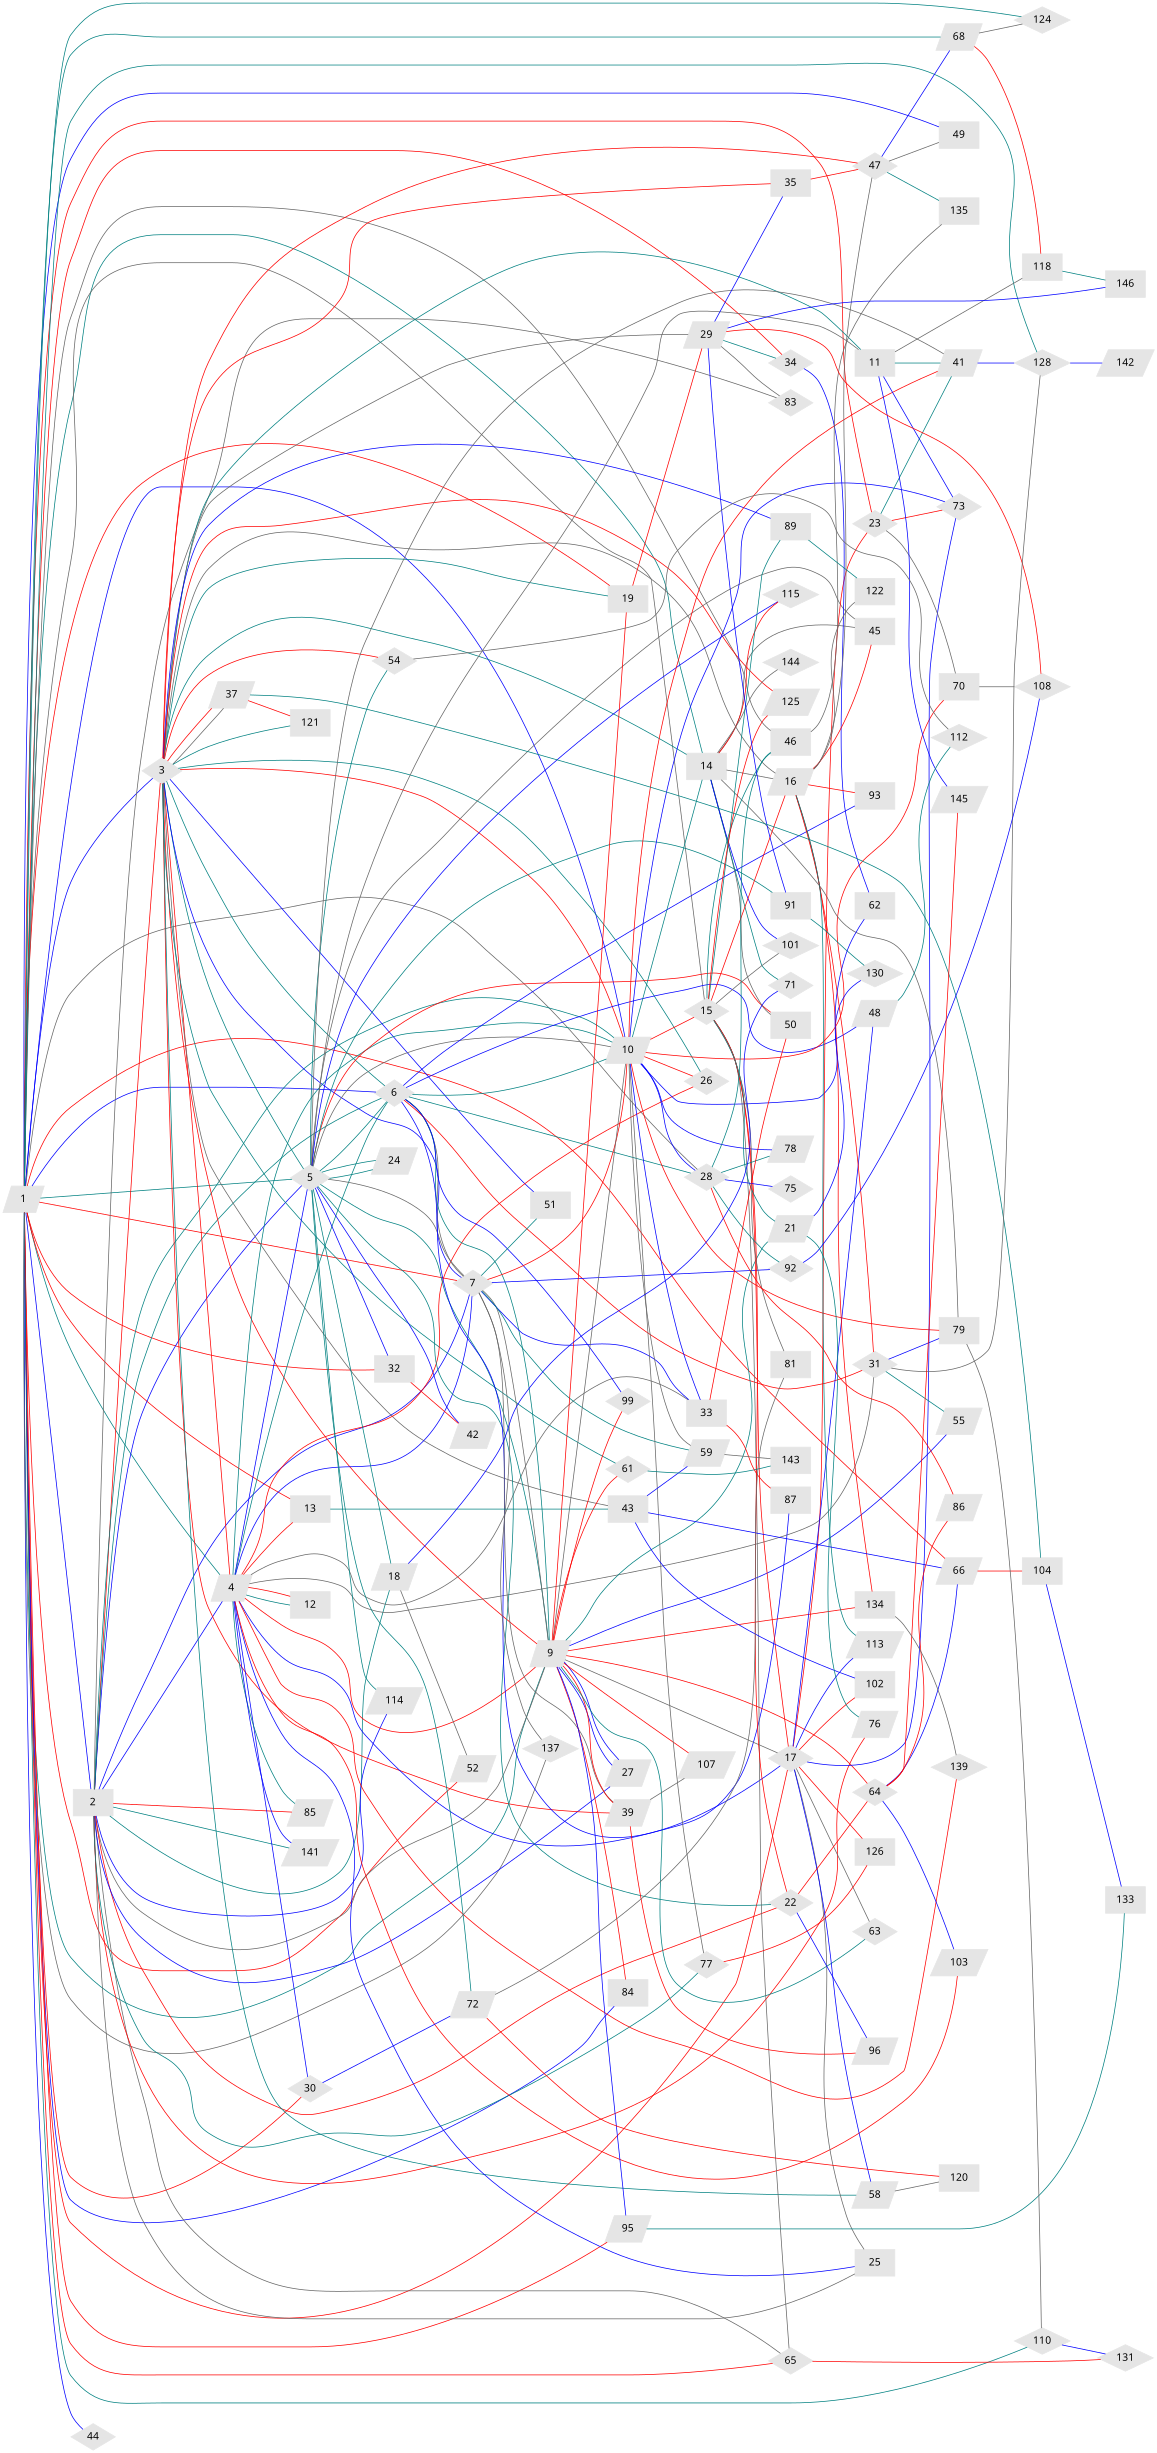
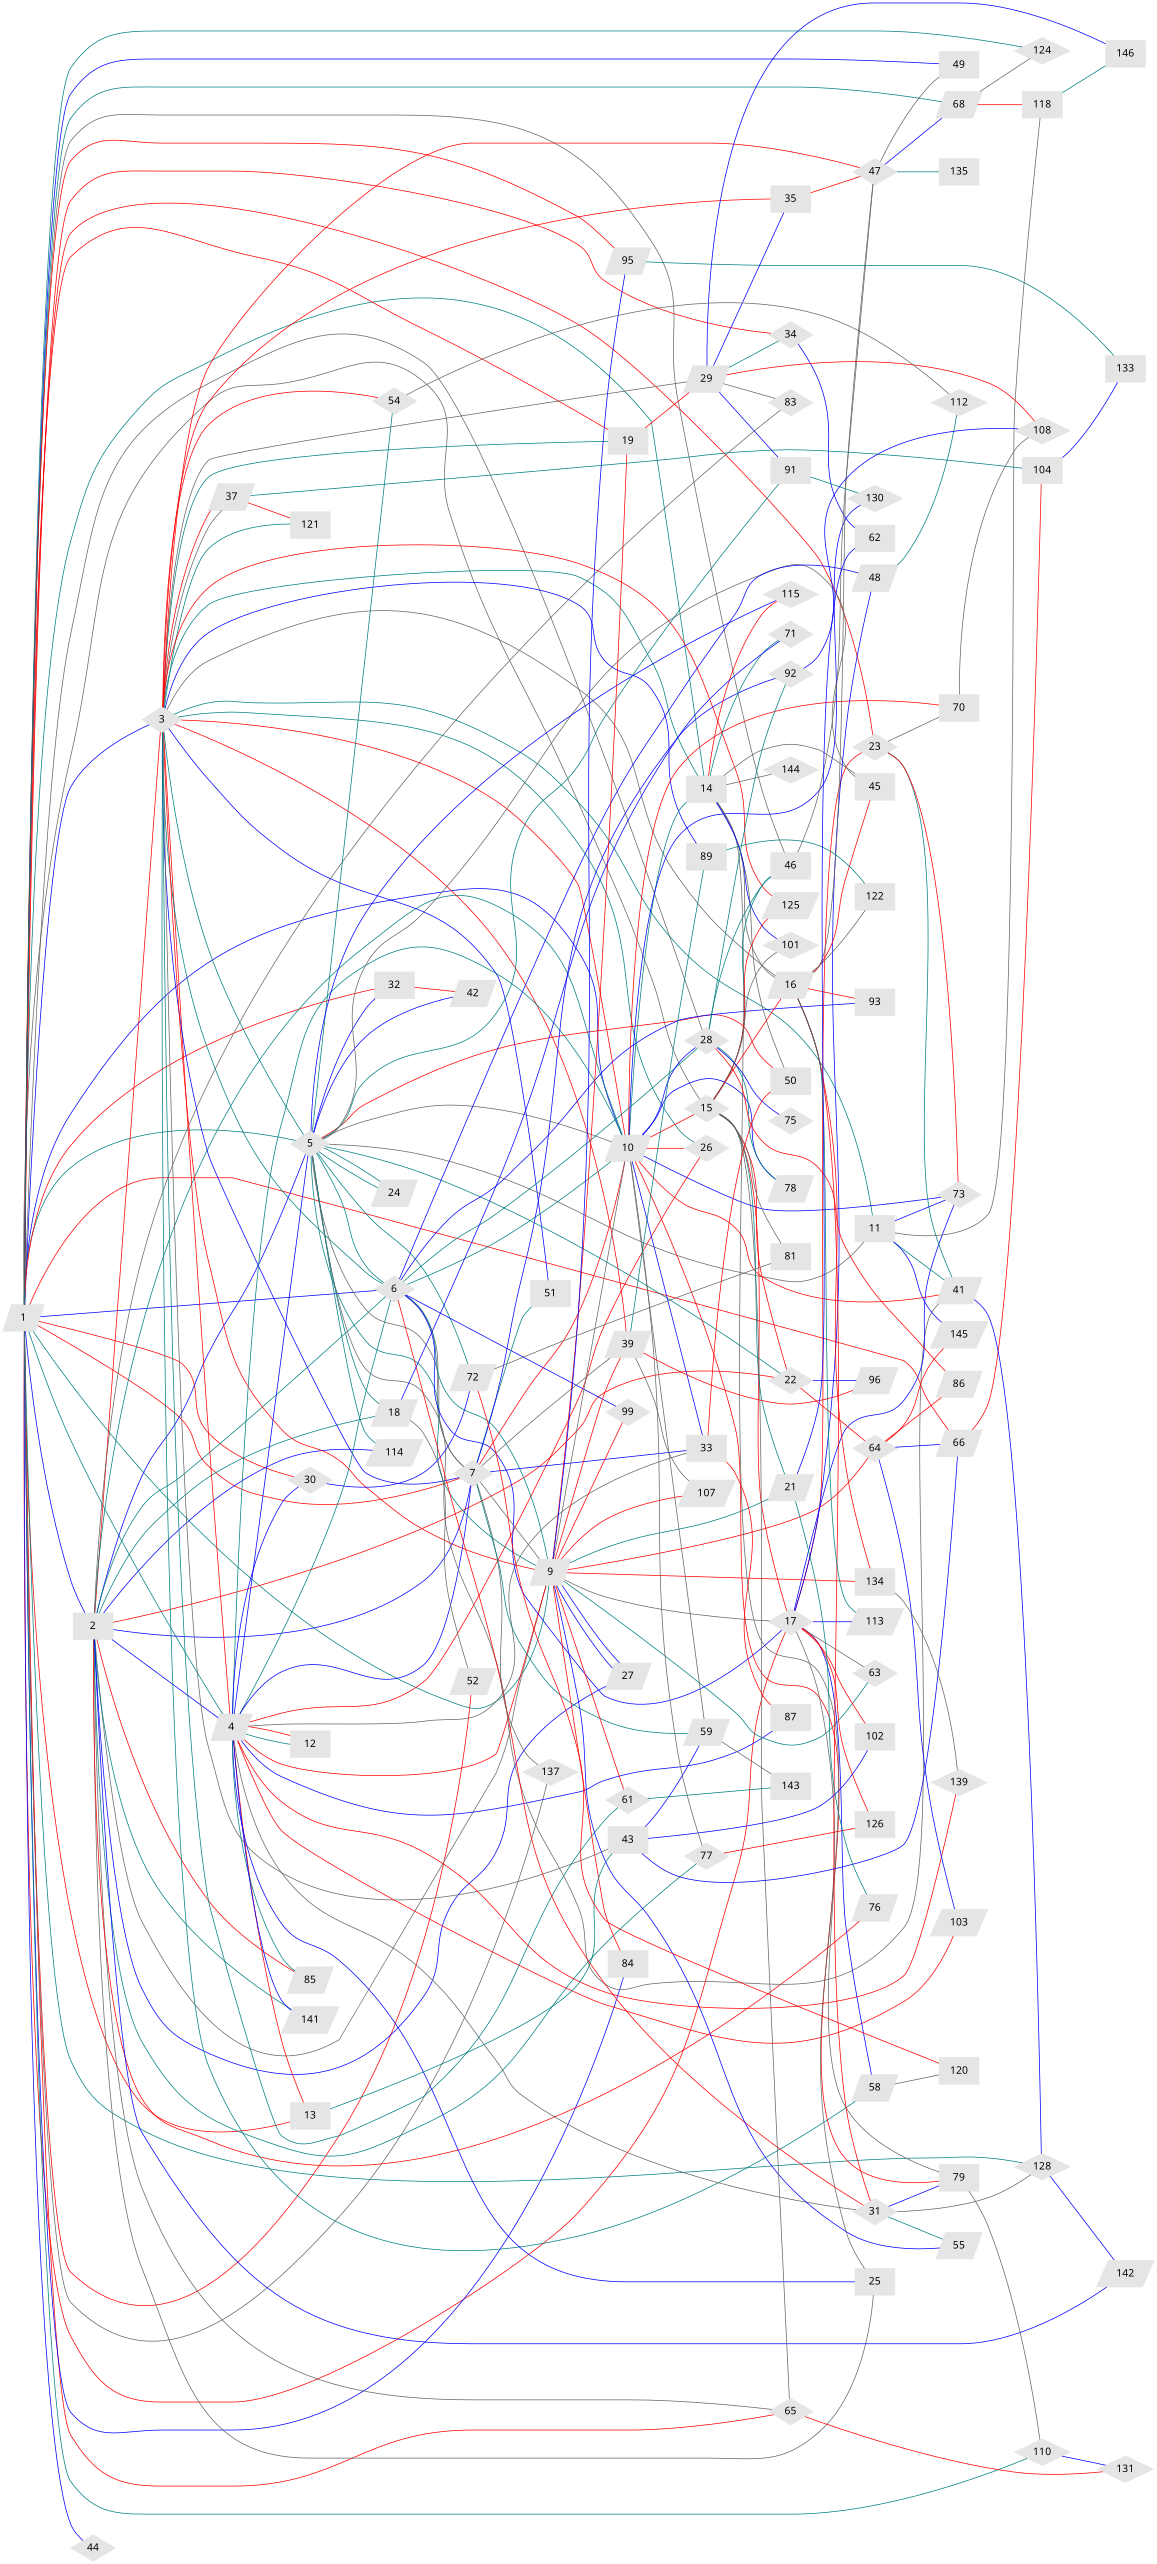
(835, 463) -> (843, 520)
(738, 767) -> (662, 1124)
none -> (341, 2325)
